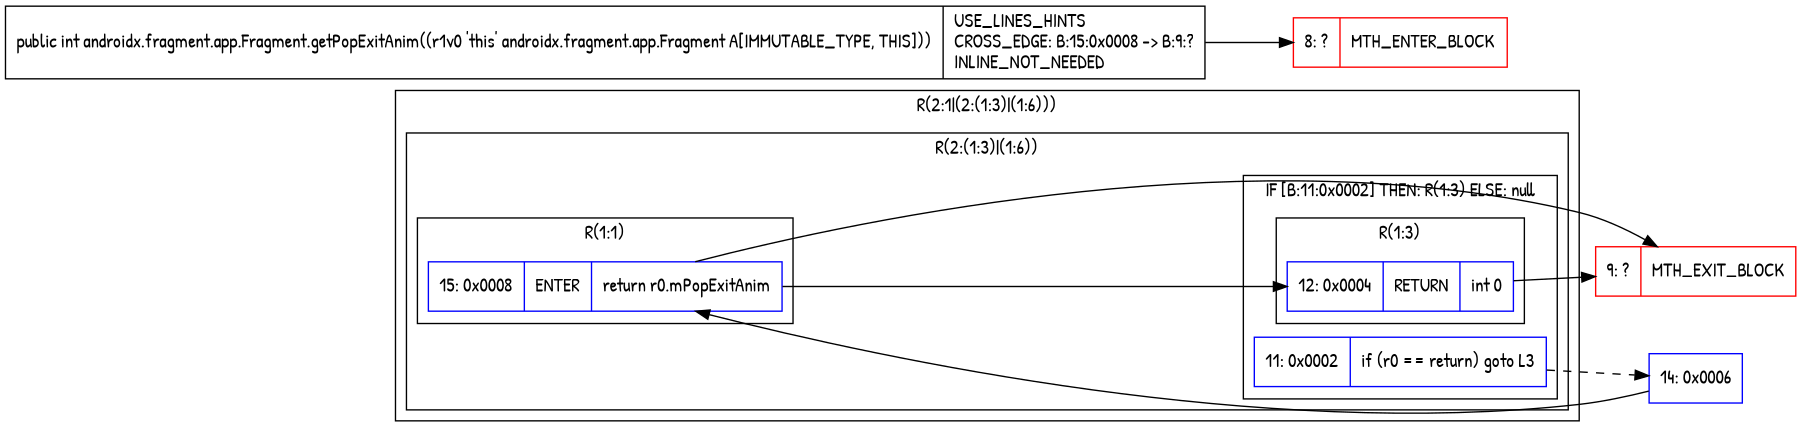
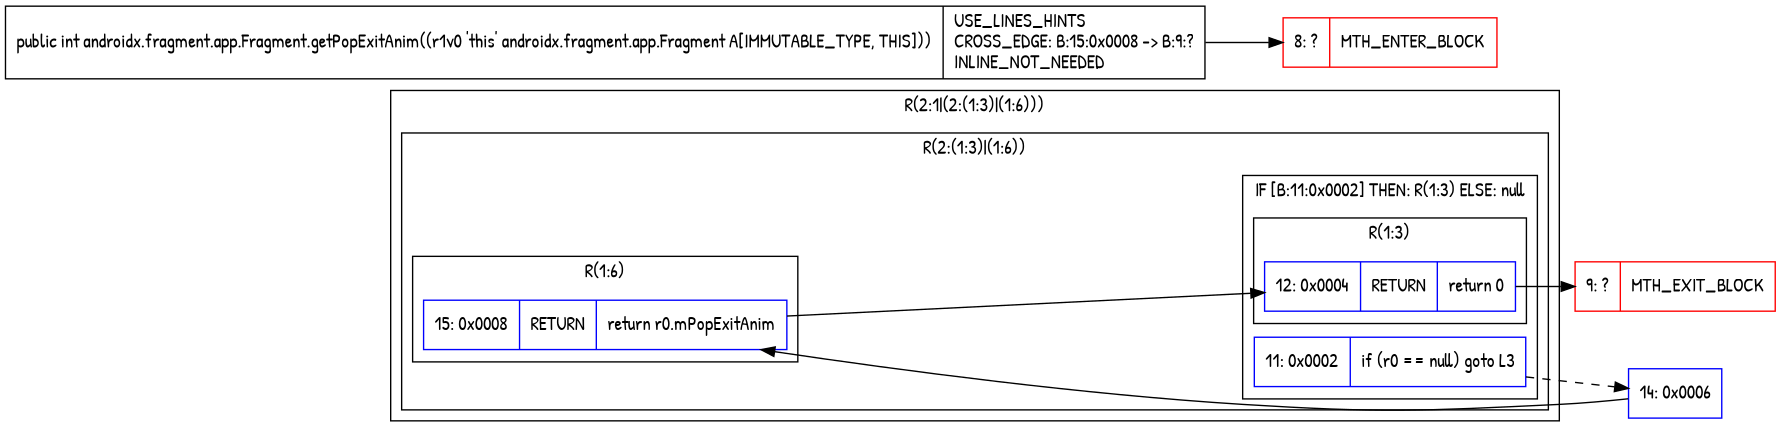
(1171, 185) -> none
(605, 234) -> (605, 272)
(558, 286) -> (558, 324)
(1487, 286) -> (1476, 286)
(1448, 361) -> (1438, 361)
